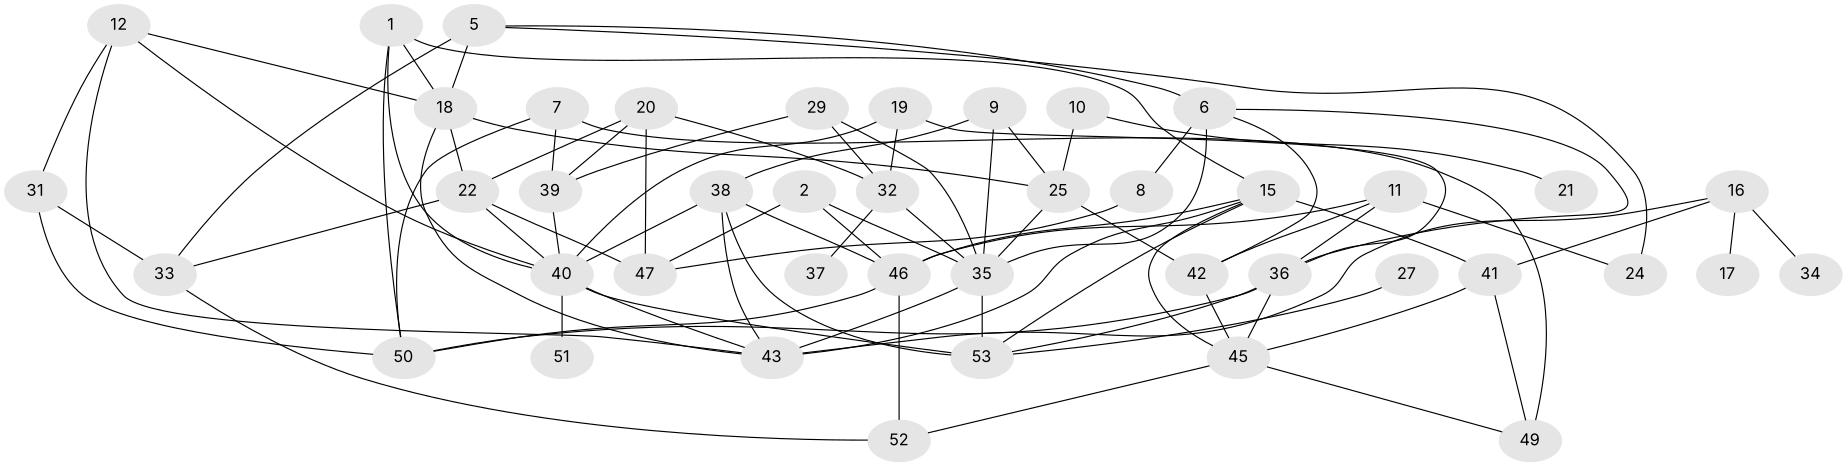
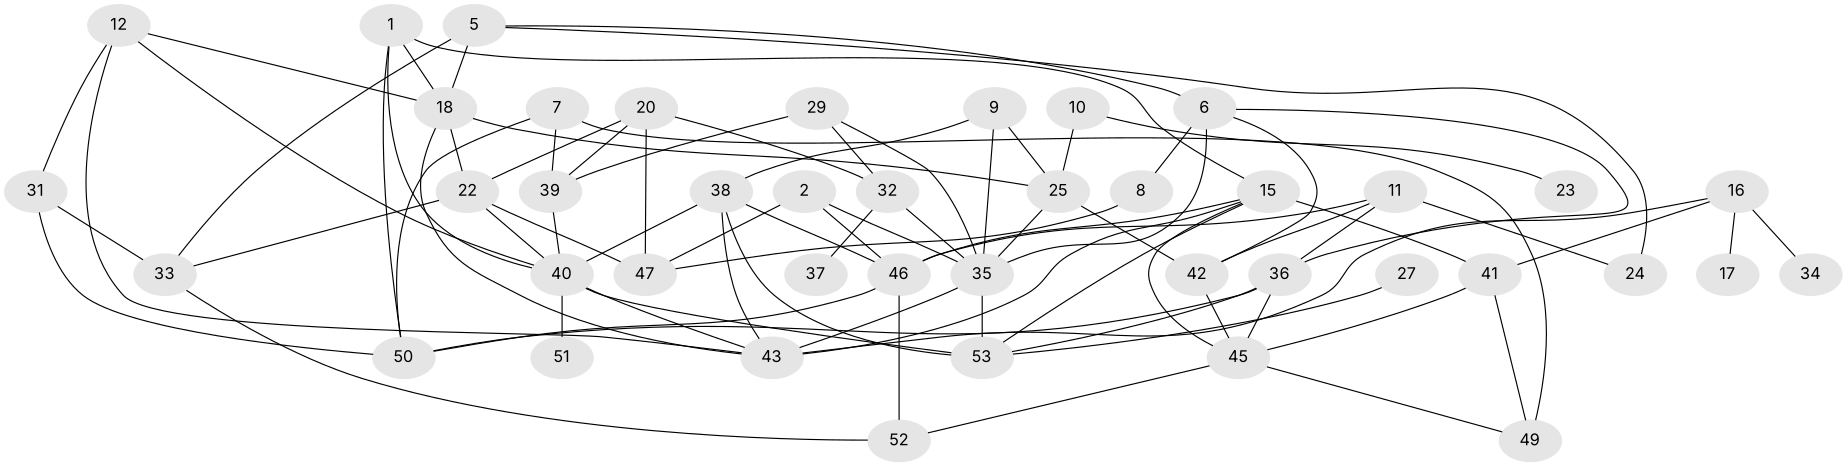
(900, 108) -> none
(1566, 192) -> (1566, 192)
